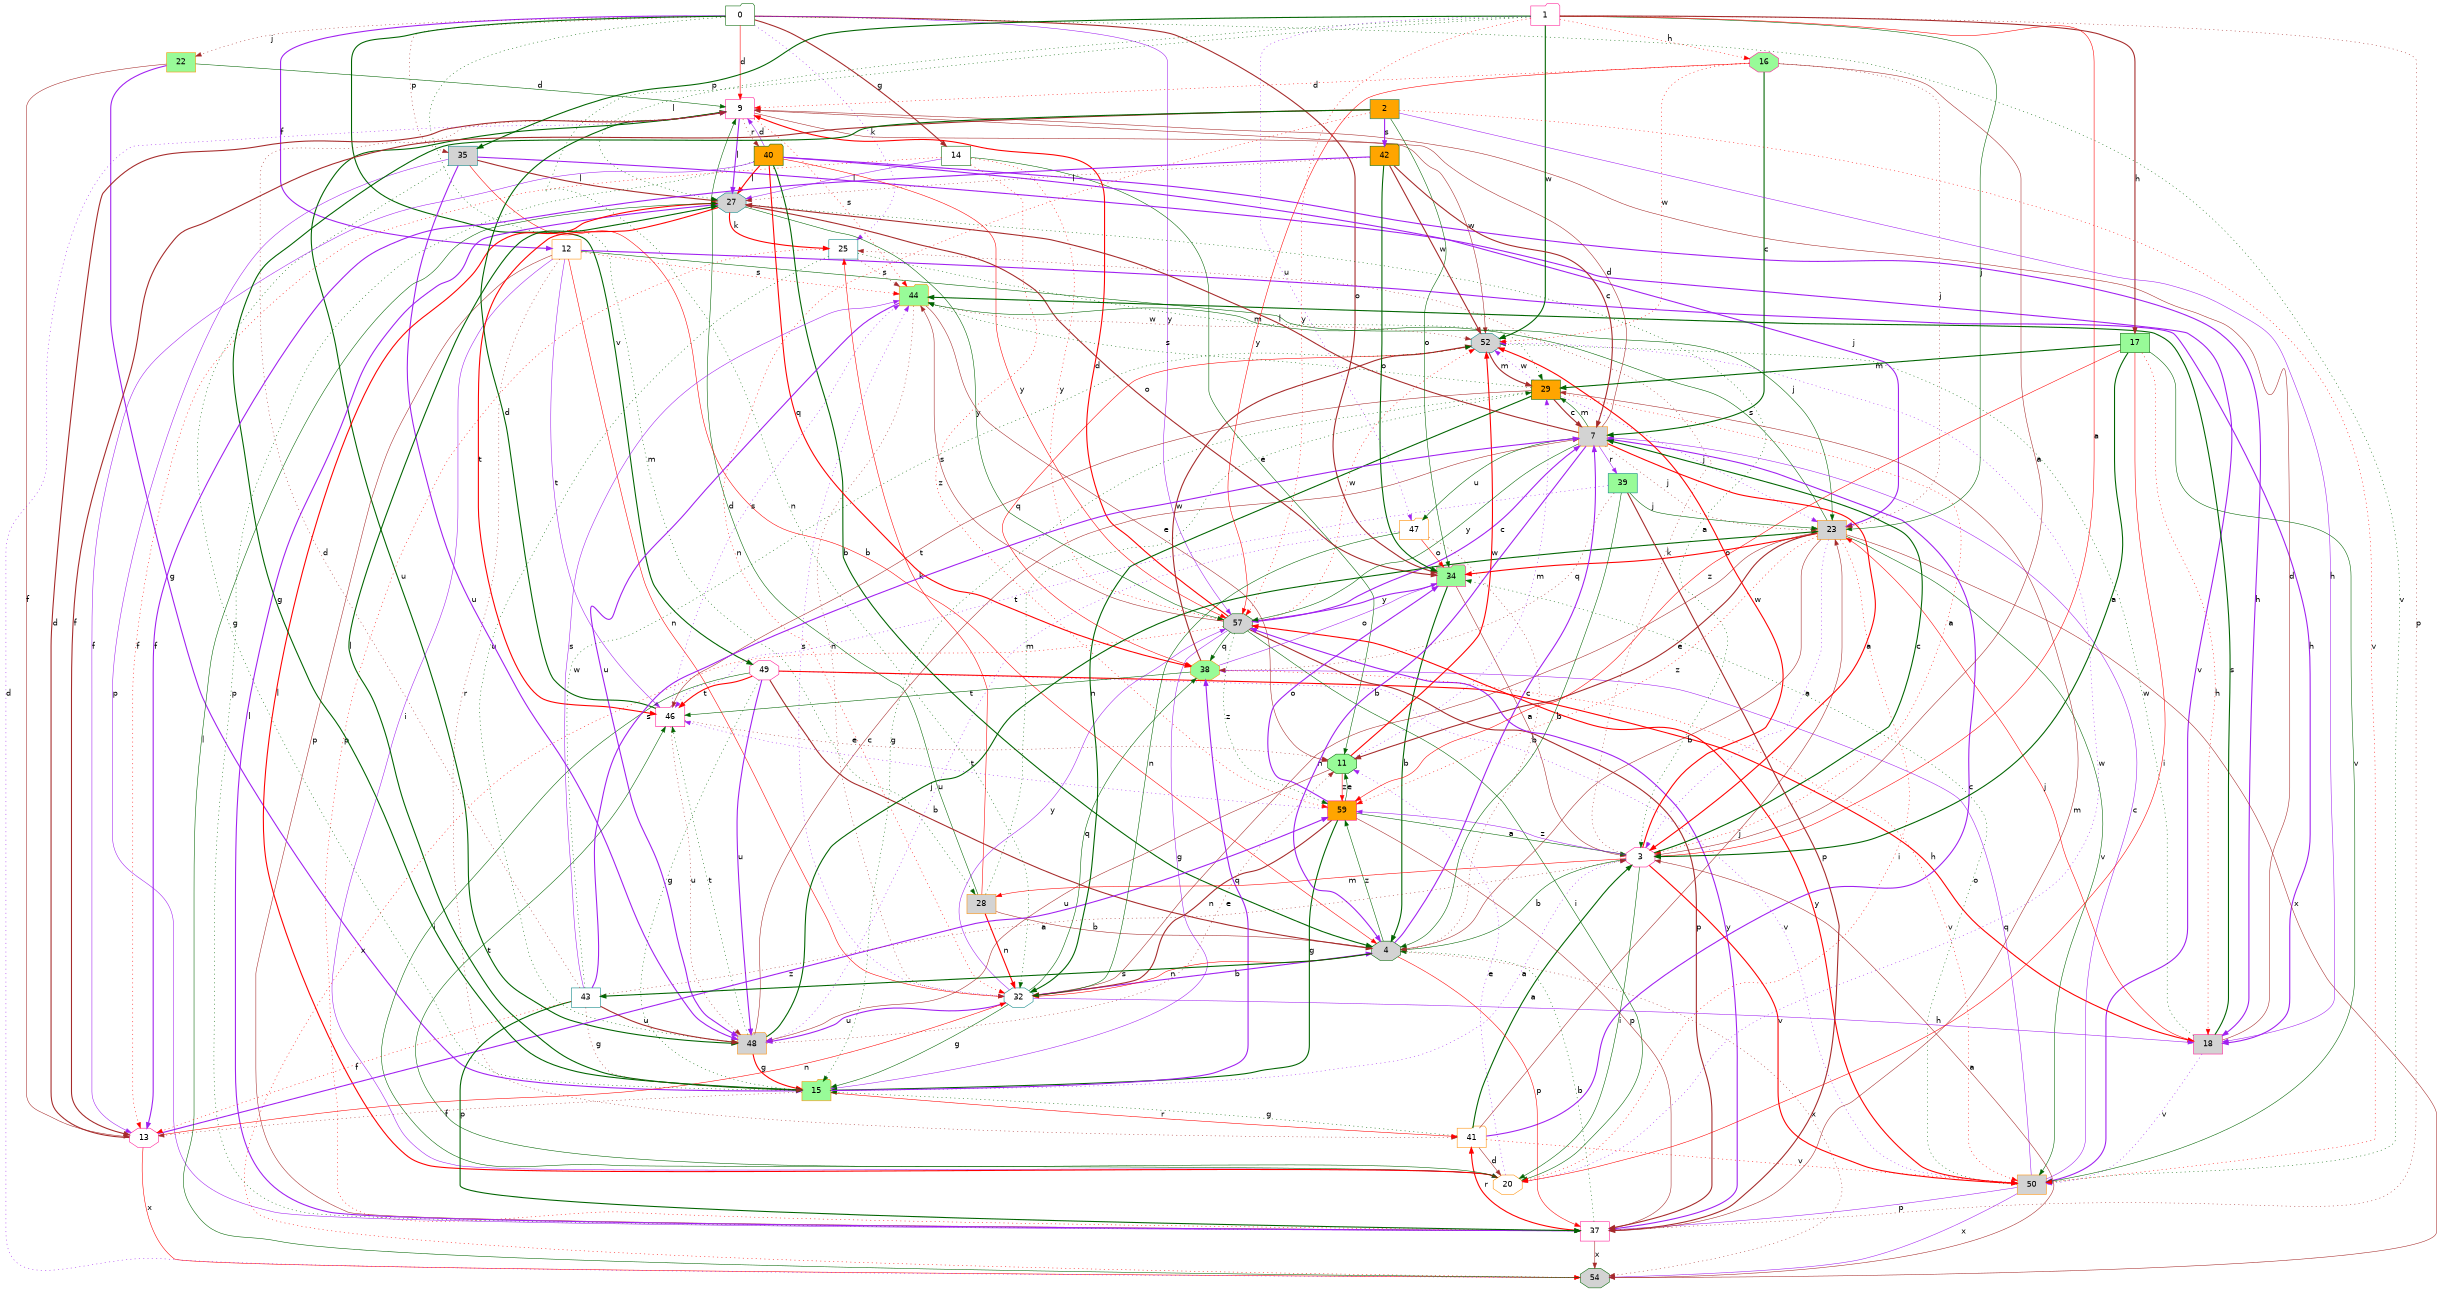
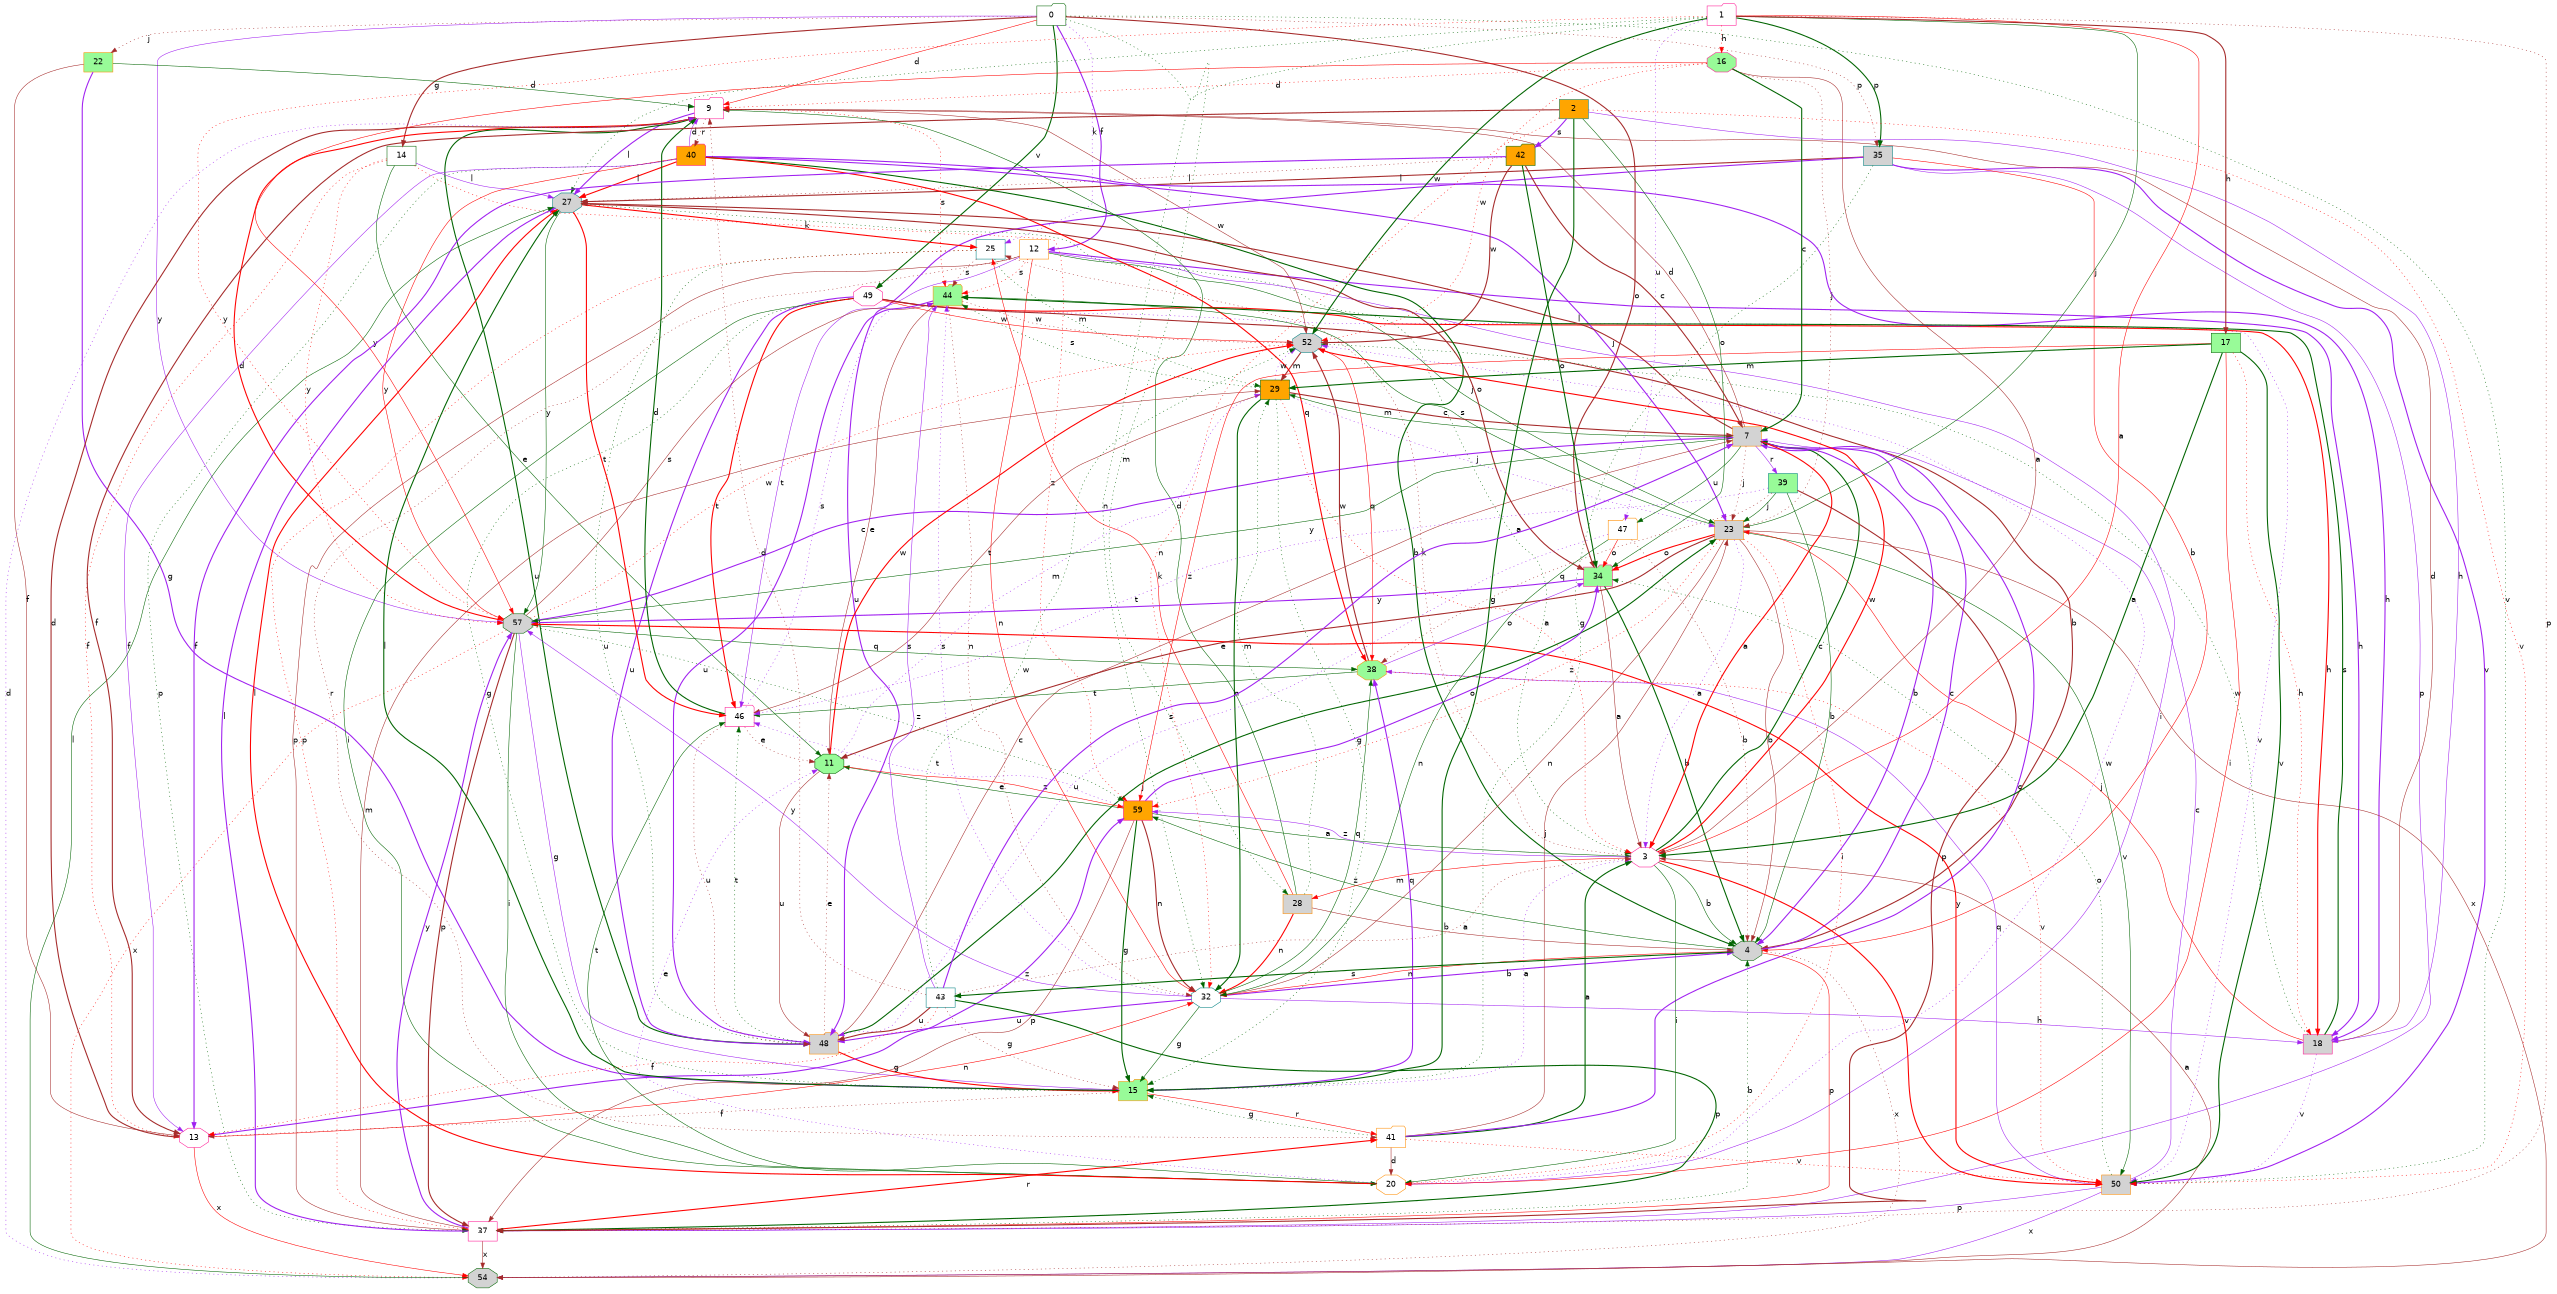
(769, 156) -> (691, 156)
none -> (1043, 328)
(2354, 797) -> (2275, 791)
